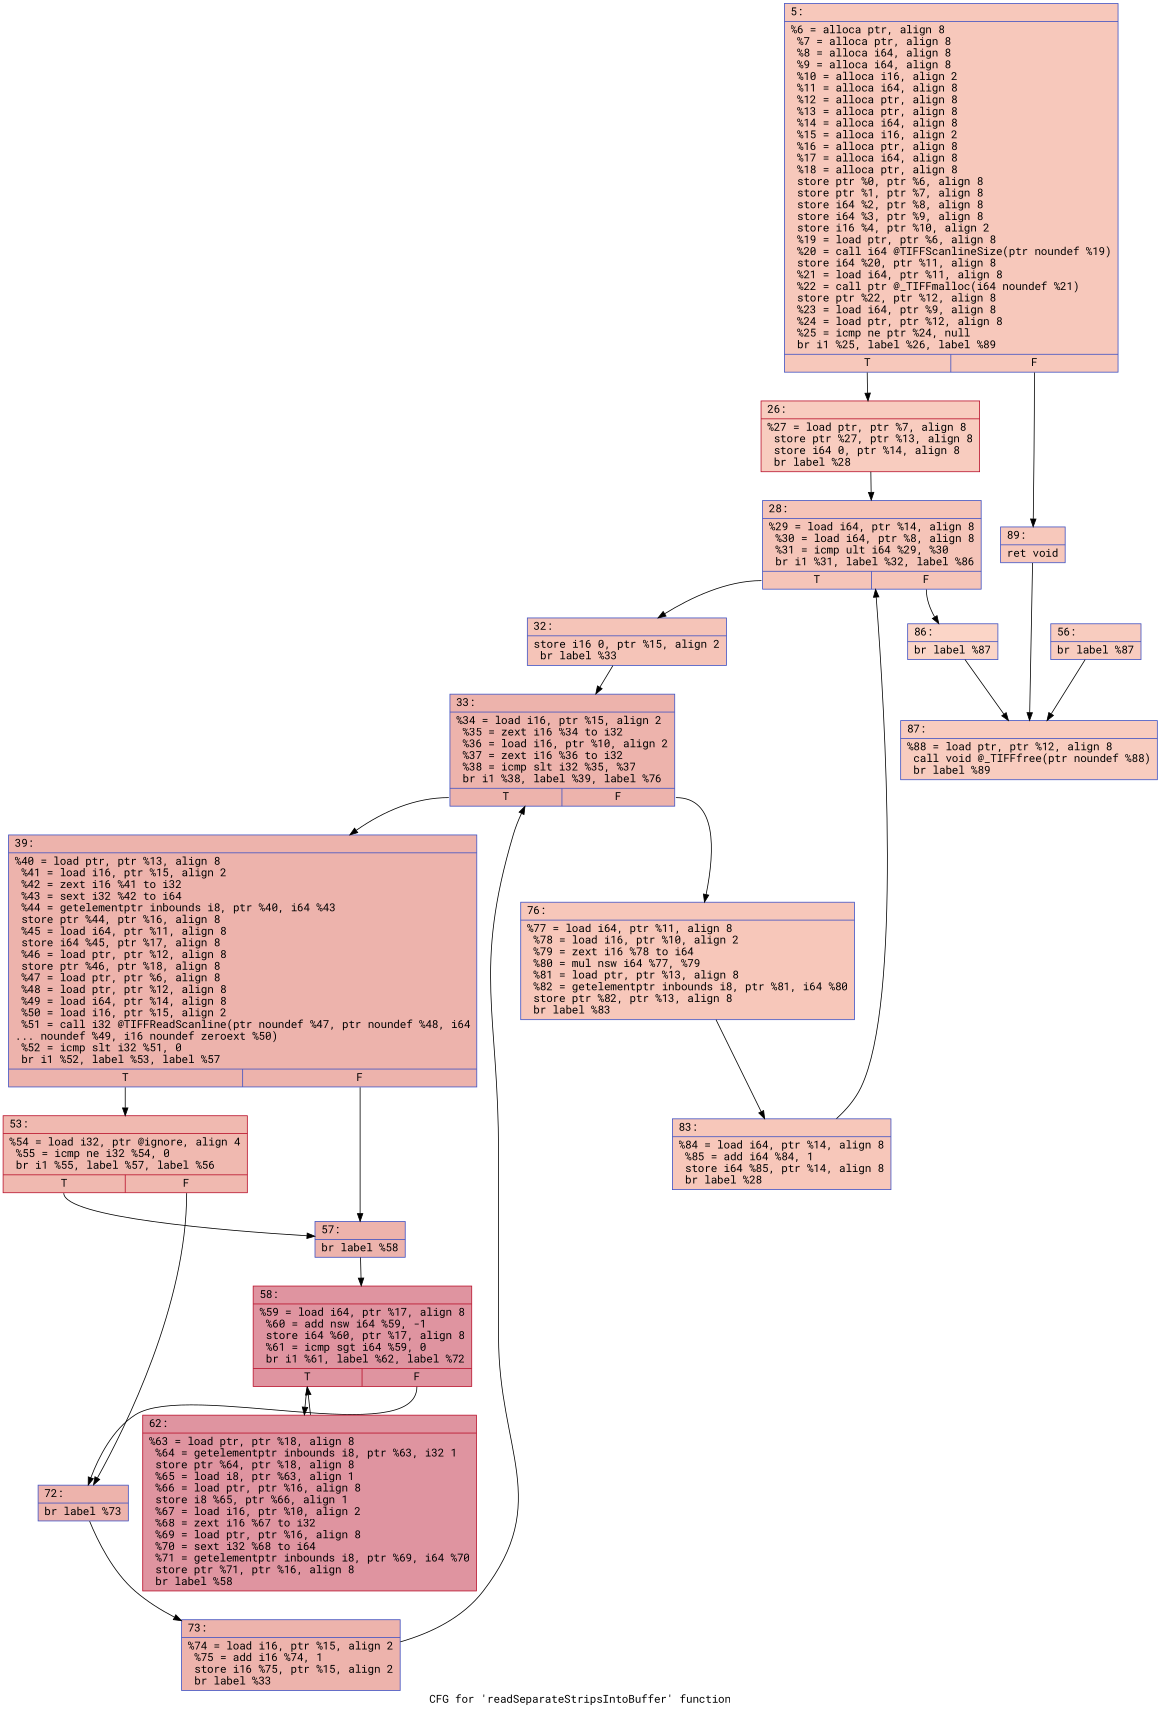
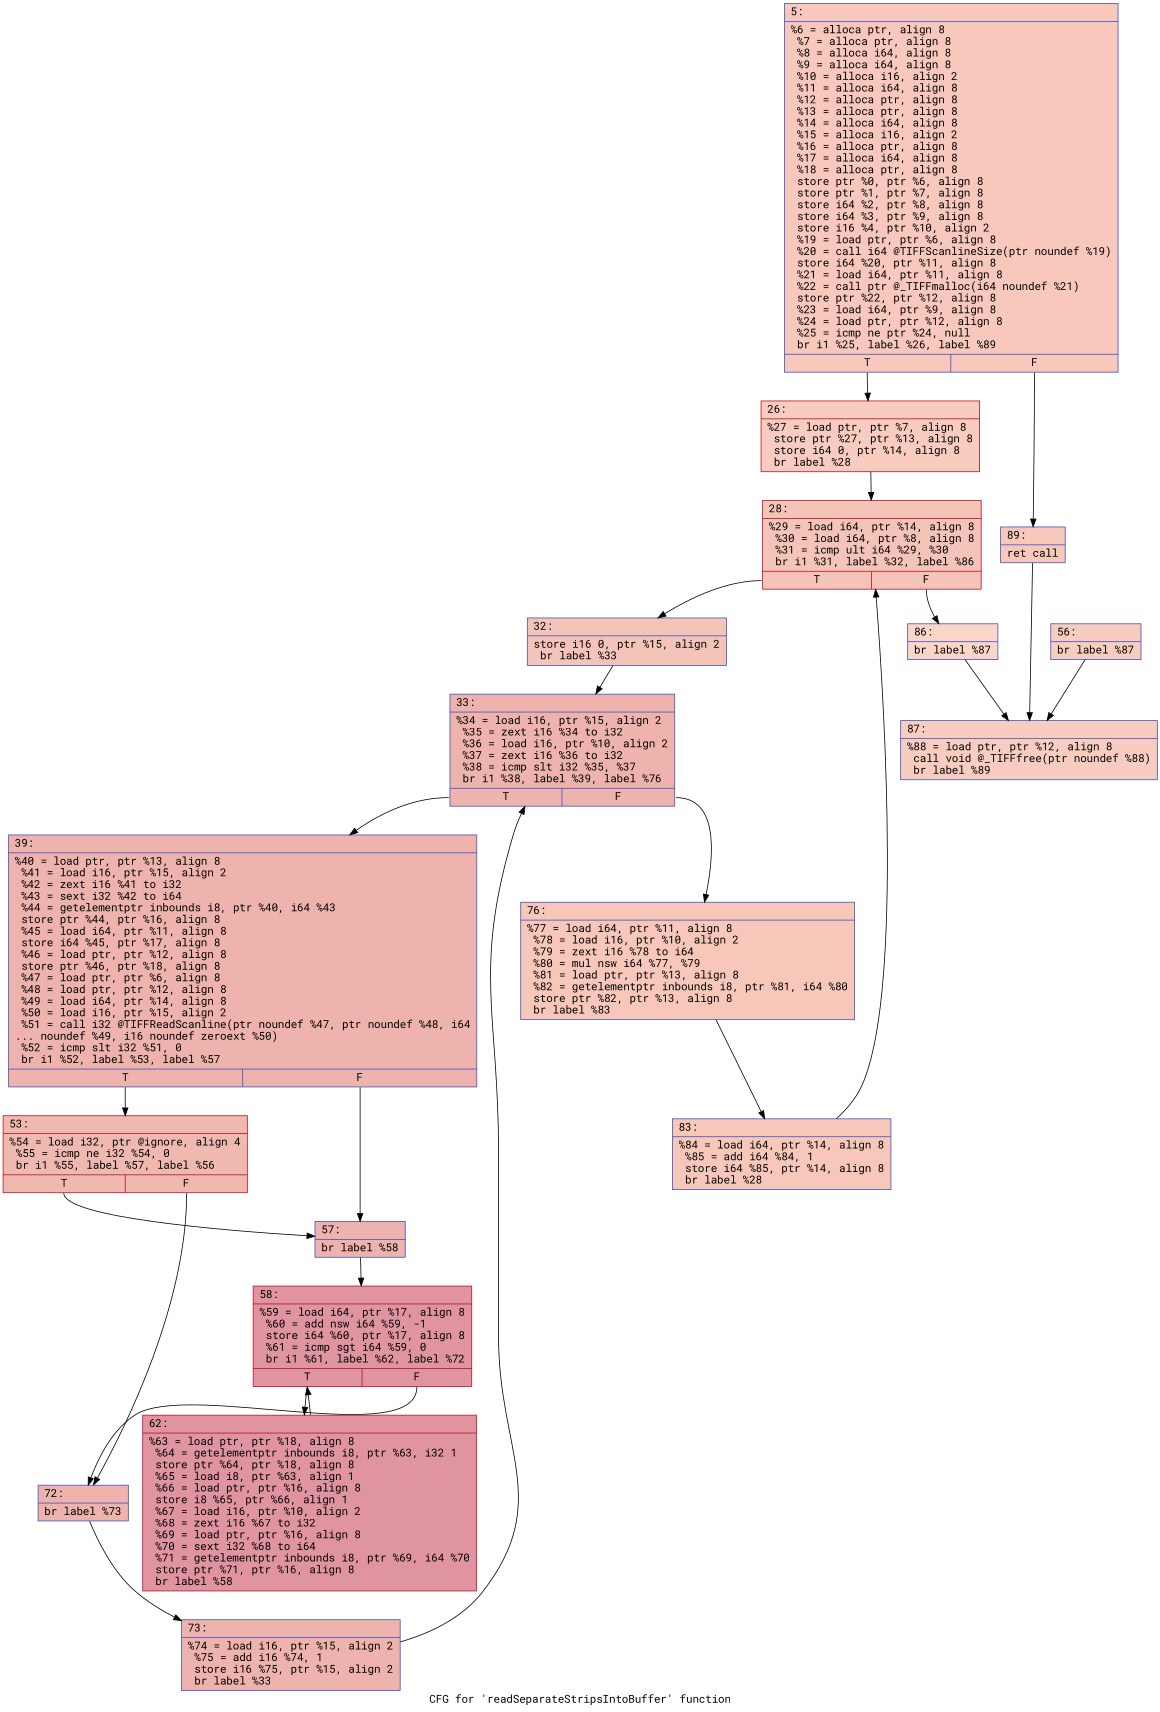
(872, 545) -> (872, 545)
(1033, 553) -> (1033, 553)
